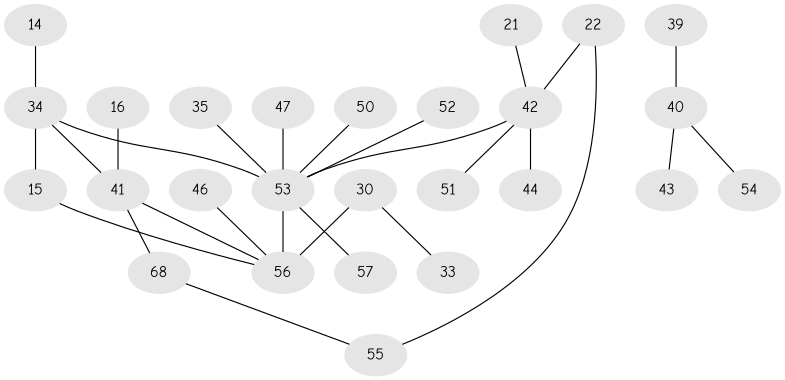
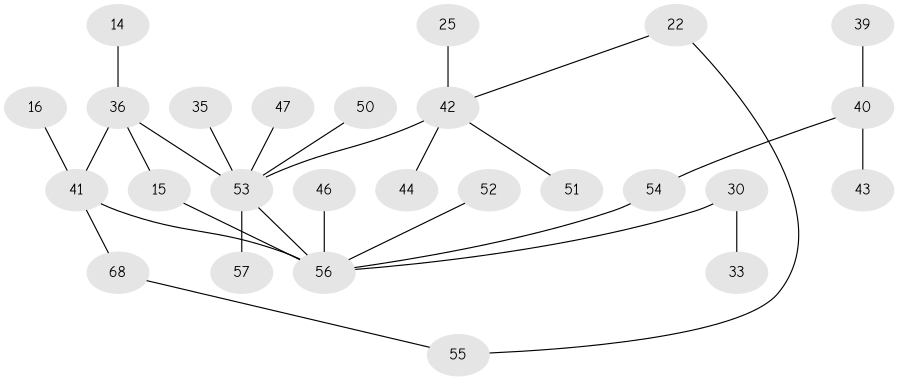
(511, 25) -> (448, 25)
(36, 108) -> (118, 108)
(366, 149) -> (407, 231)
none -> (494, 243)
